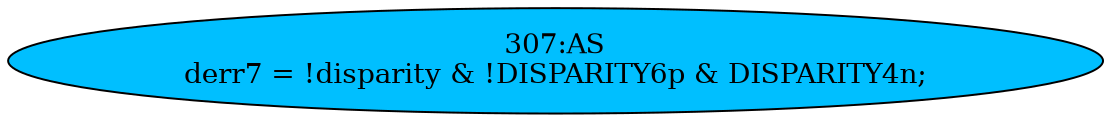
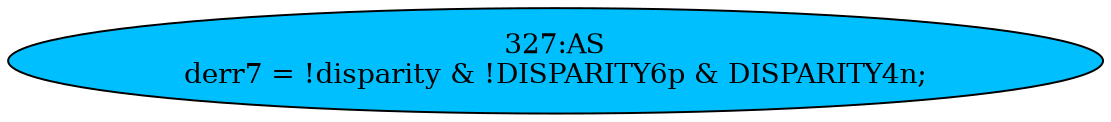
(556, 61) -> (556, 61)
